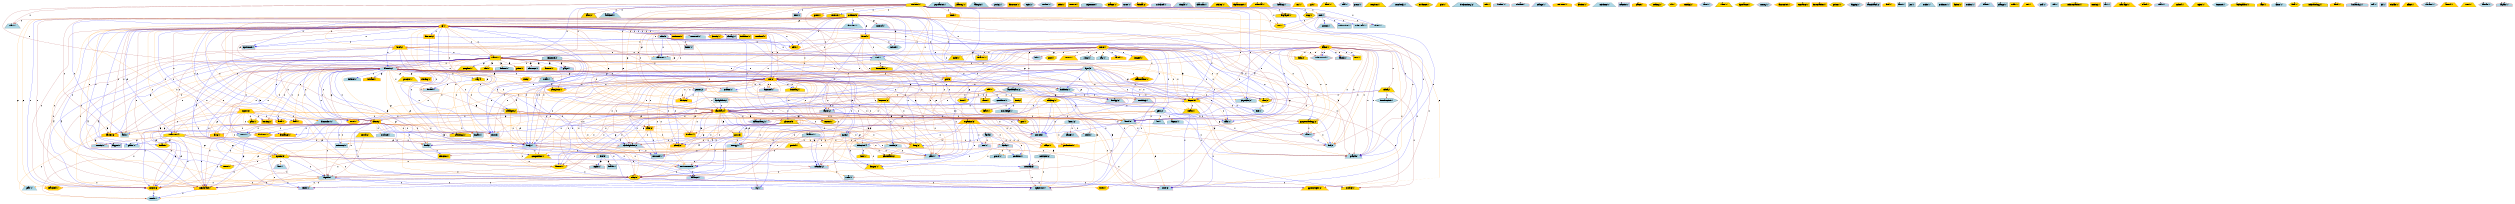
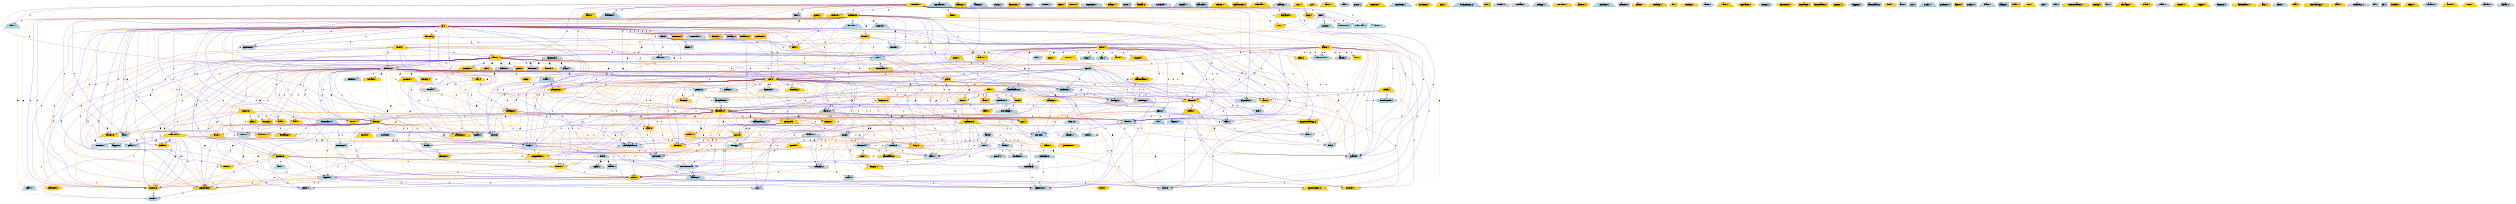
(1657, 5) -> (1658, 5)
